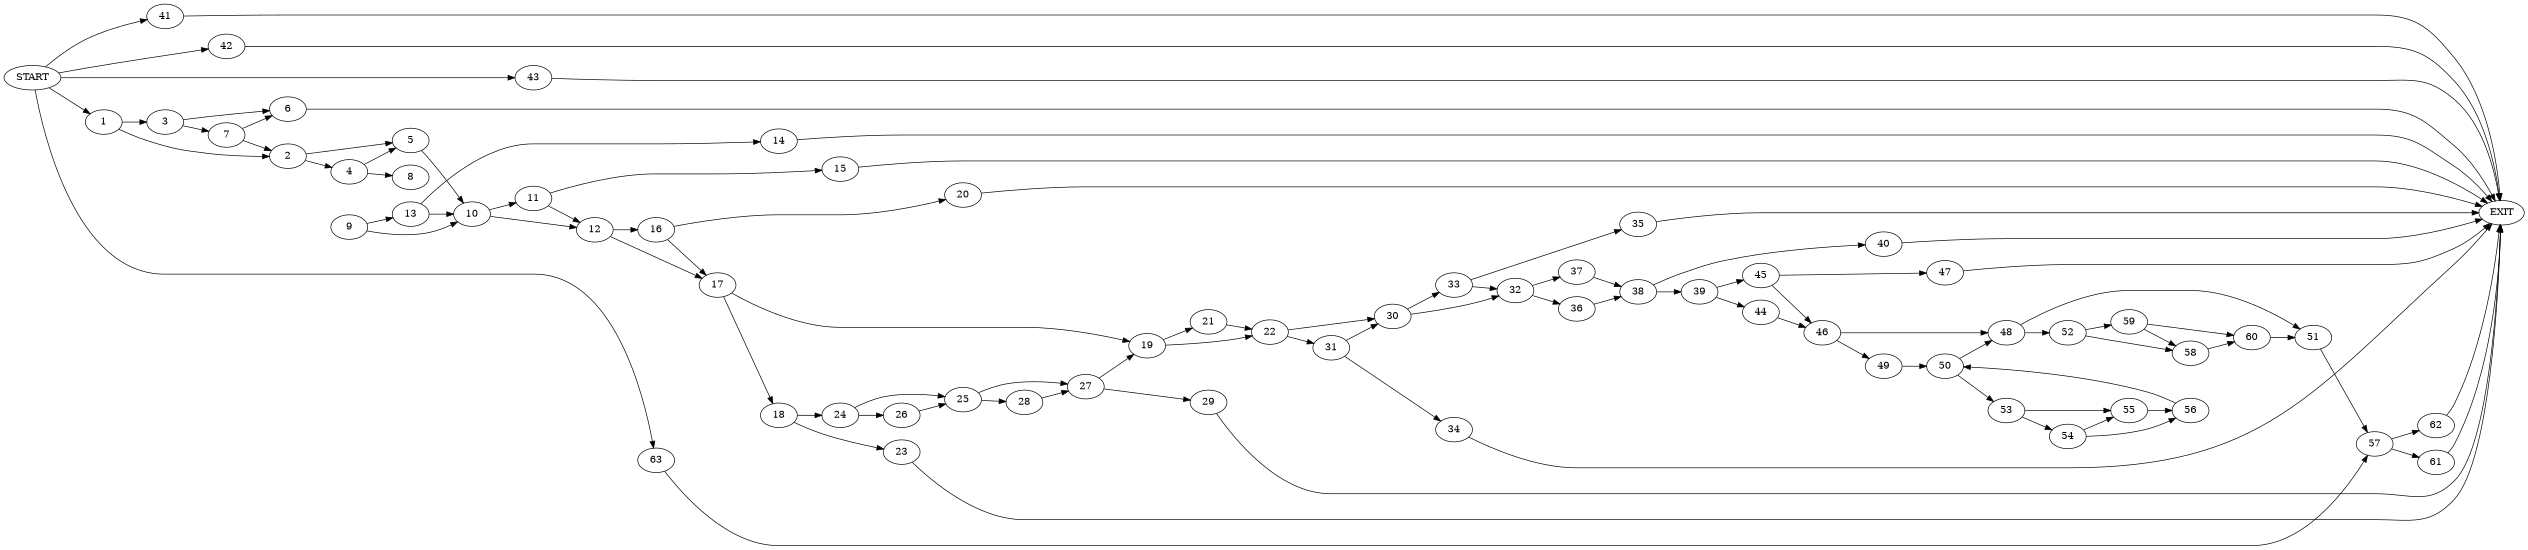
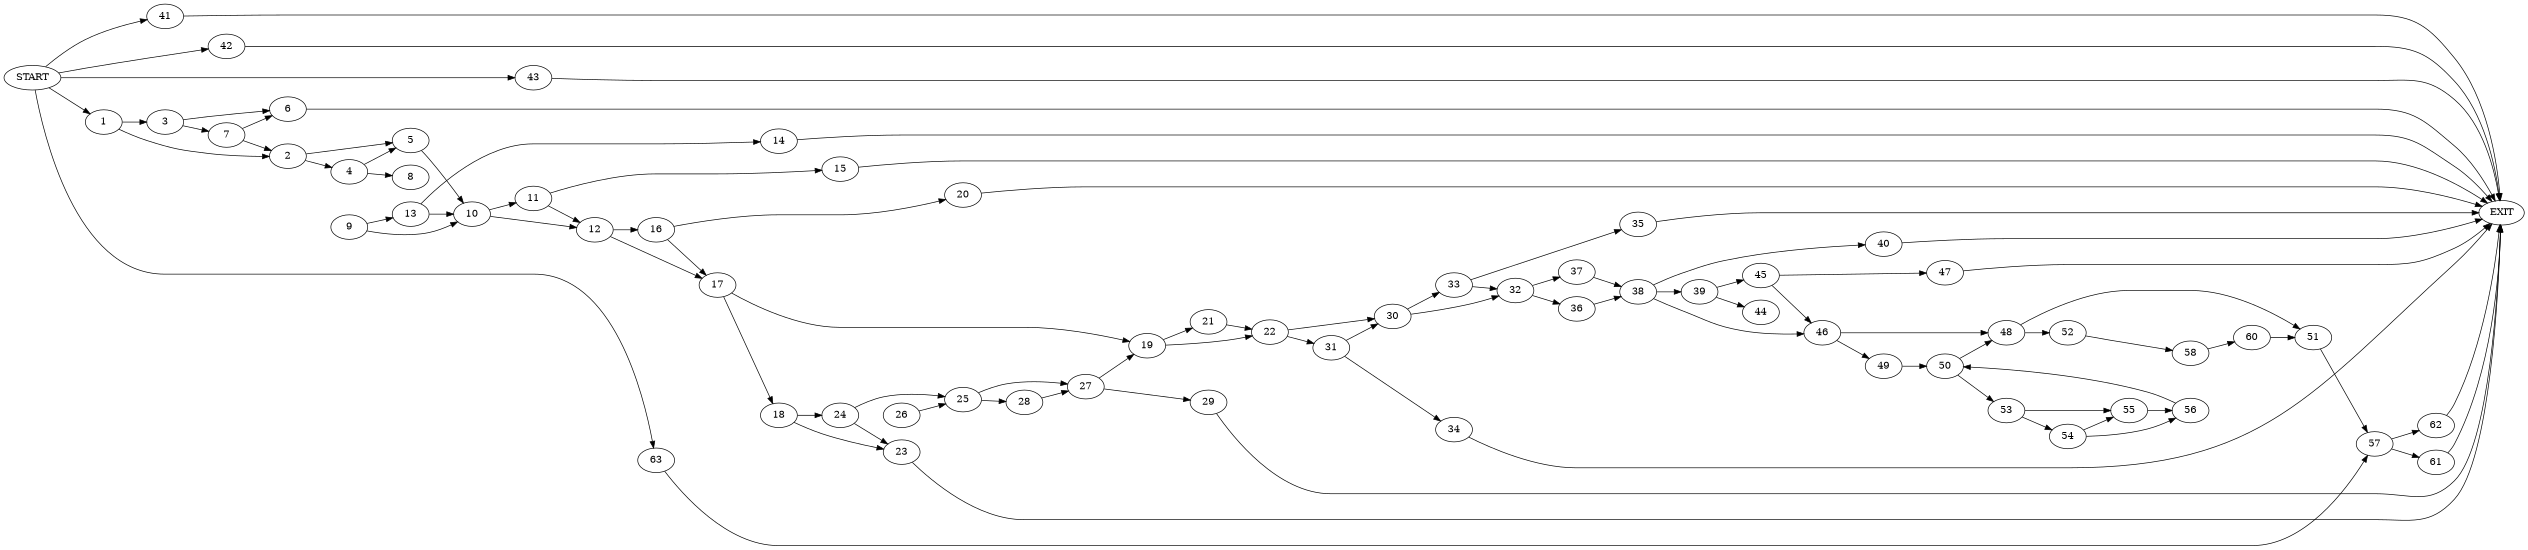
(1788, 321) -> (1723, 326)
(2129, 322) -> none
(868, 415) -> (868, 432)
